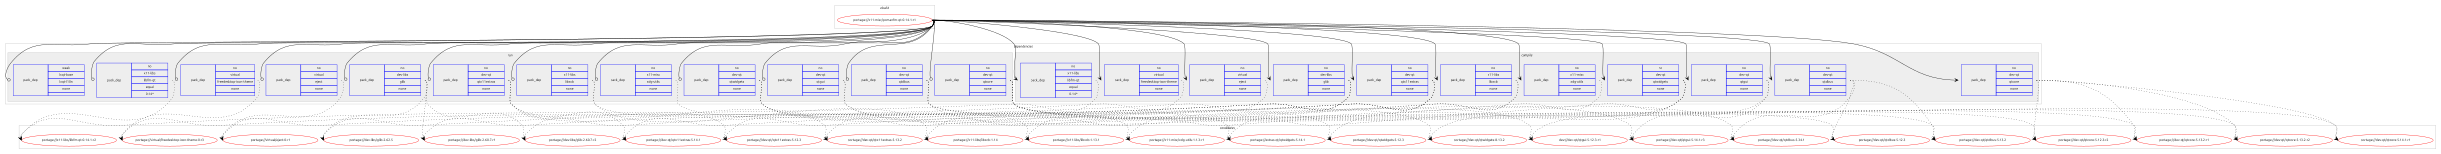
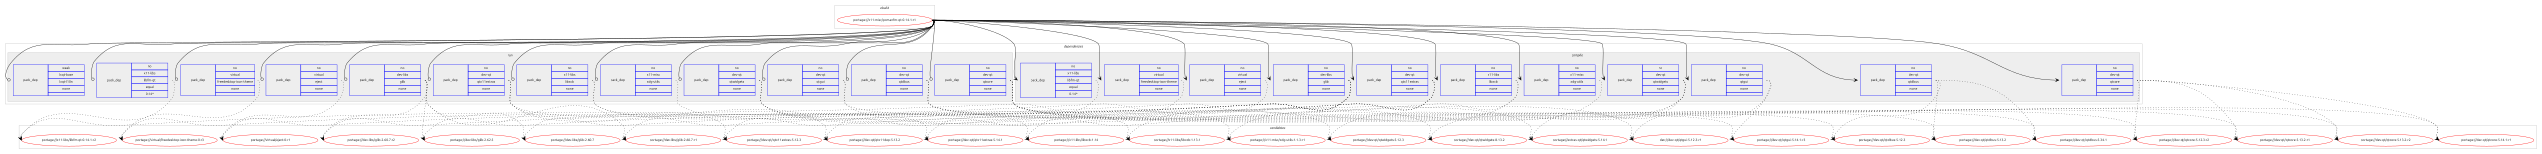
none -> (573, 140)
(875, 140) -> (875, 140)
